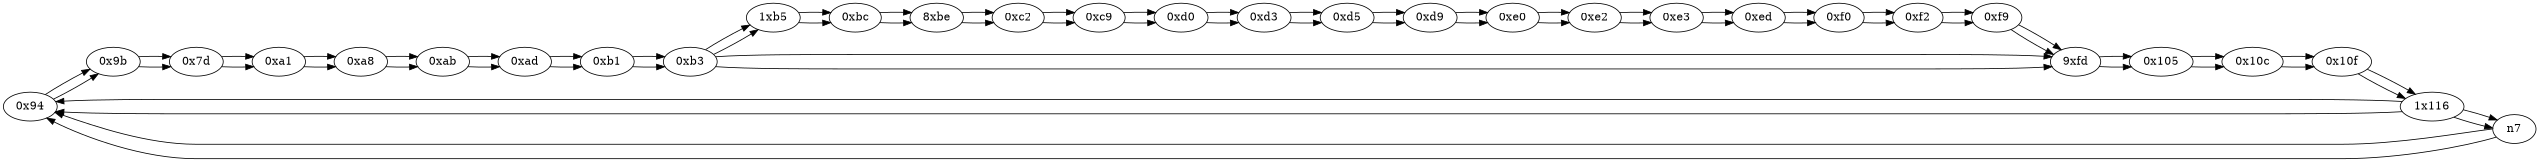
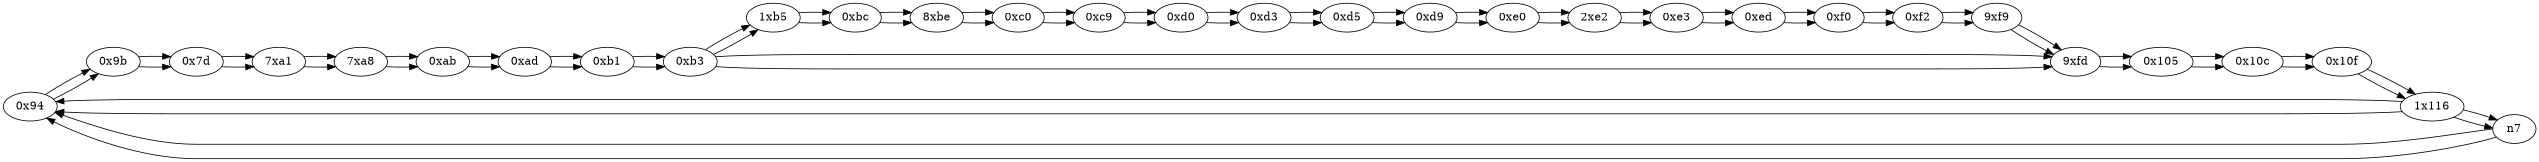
(1018, 18) -> (1018, 18)
(1595, 18) -> (1595, 18)
(1997, 18) -> (1997, 18)
(279, 62) -> (279, 62)
(361, 62) -> (361, 62)
